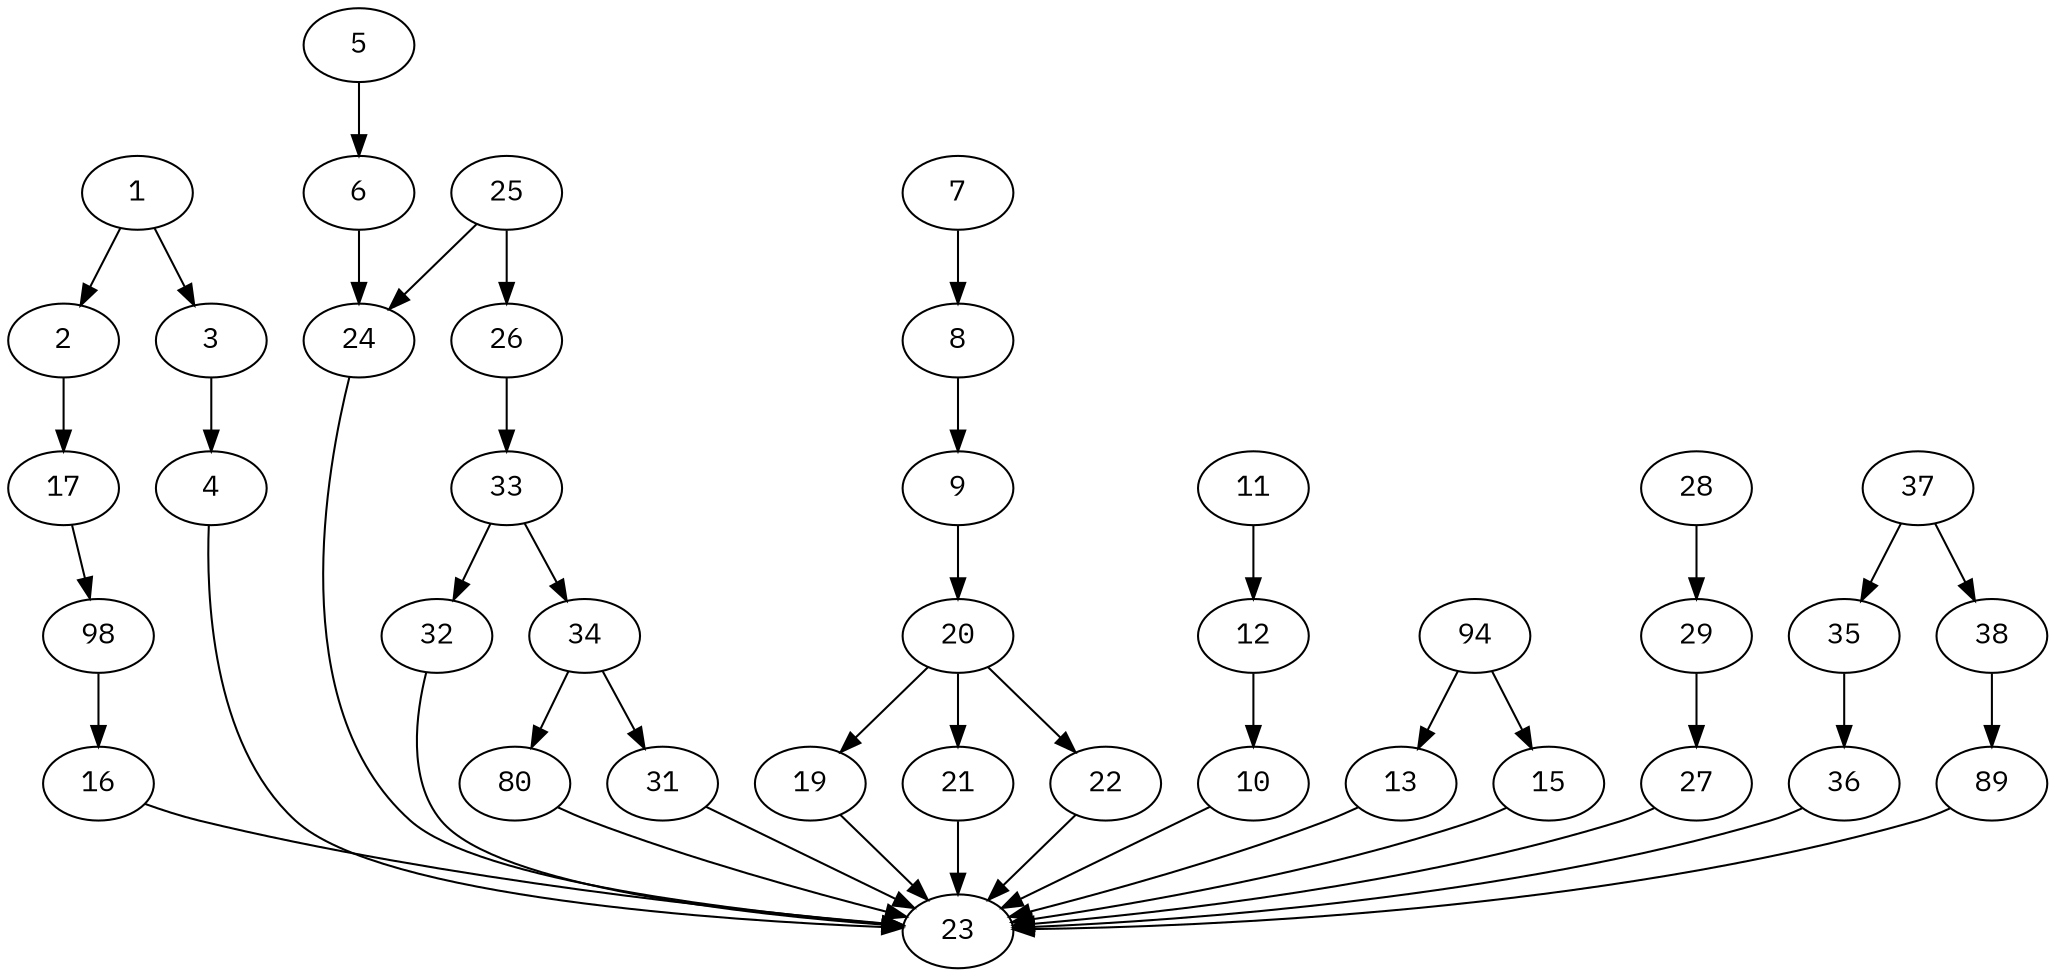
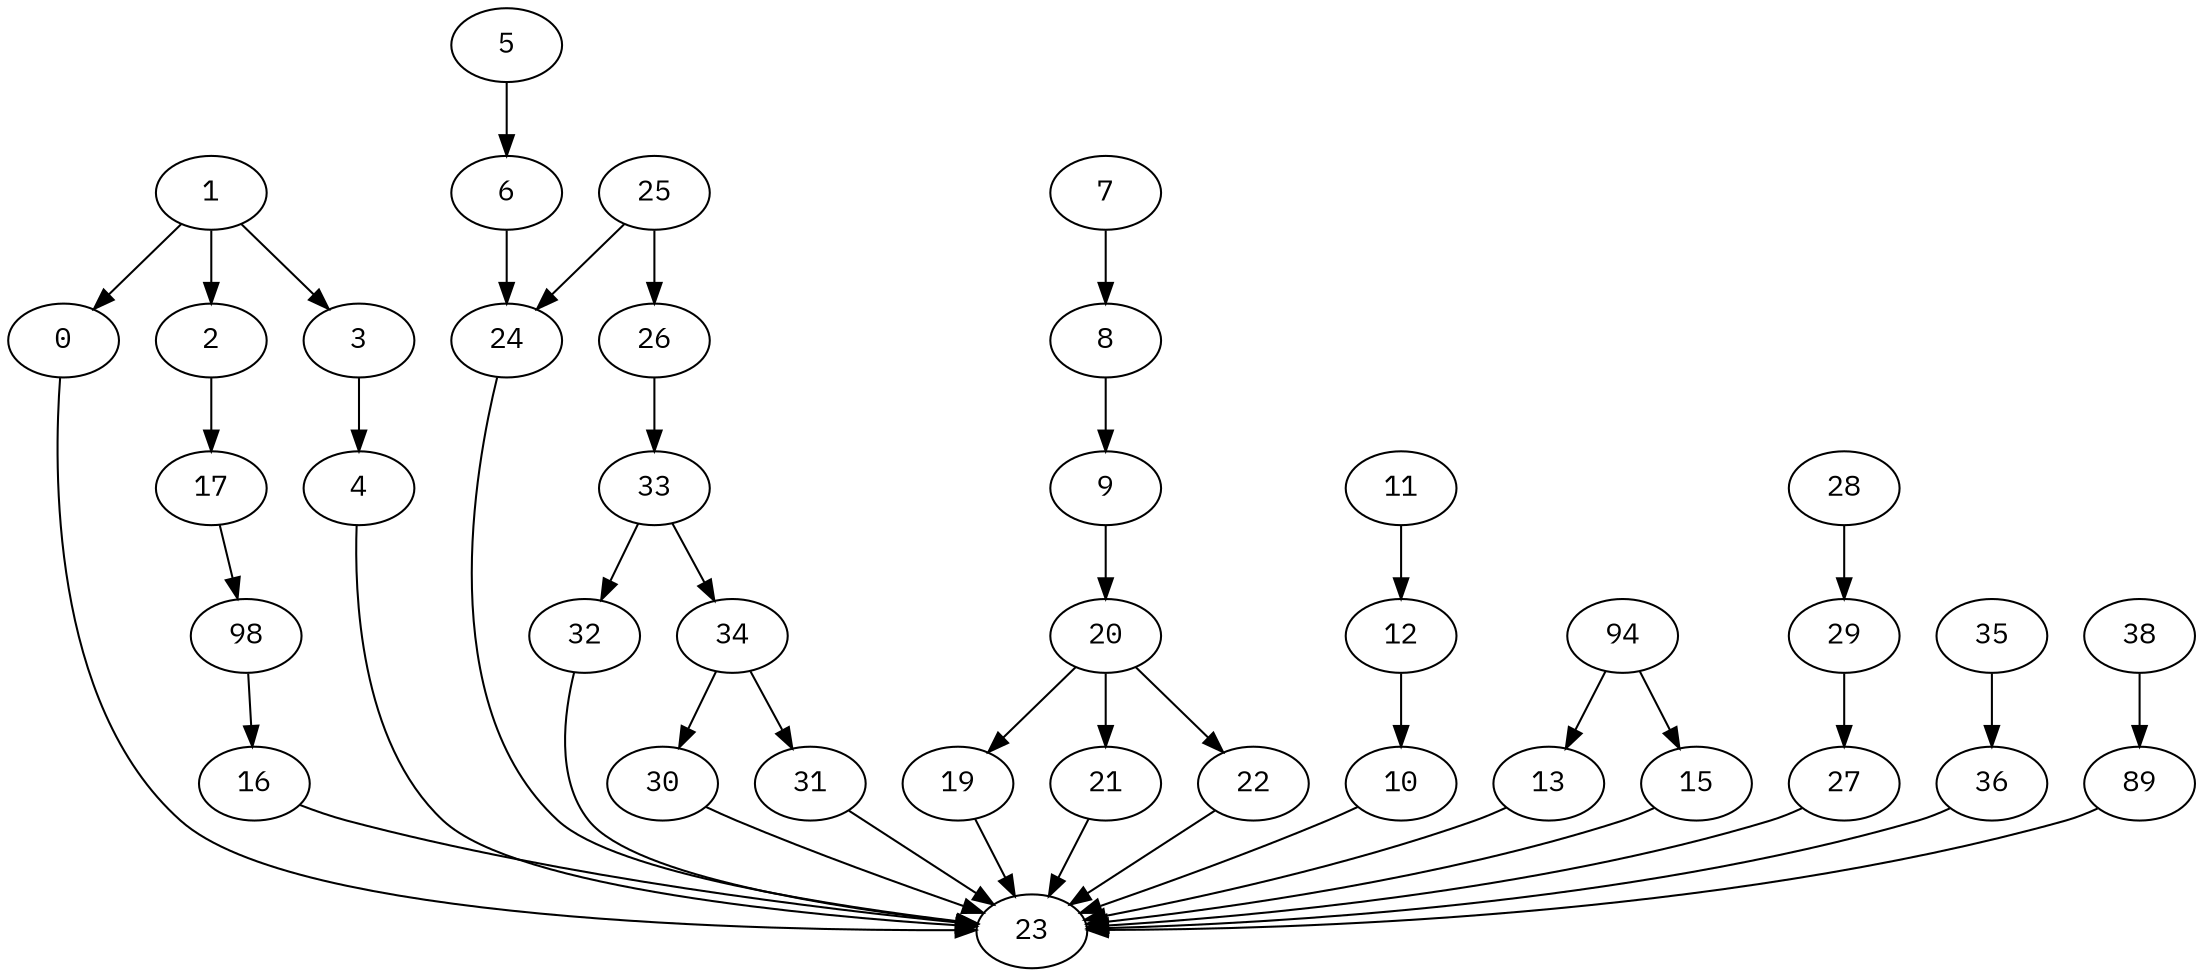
none -> (64, 341)
(1918, 488) -> none
(515, 784) -> (663, 784)
